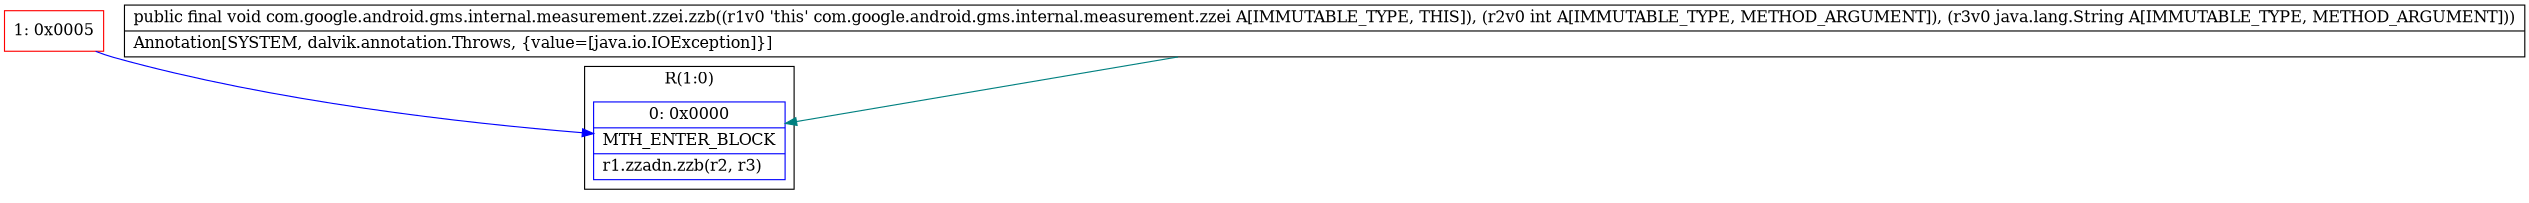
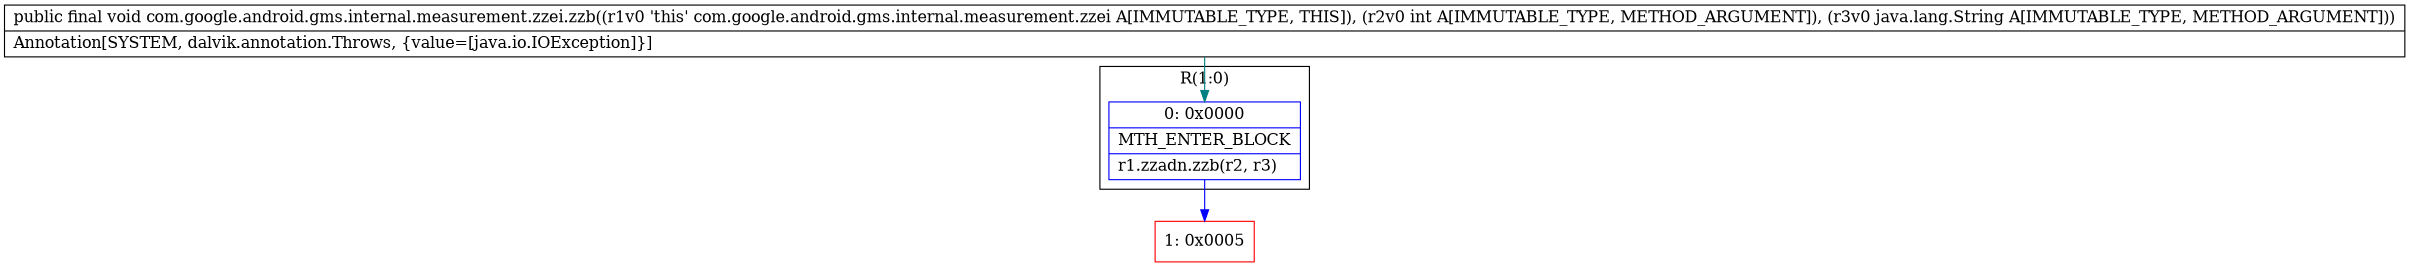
(337, 104) -> (1205, 196)
